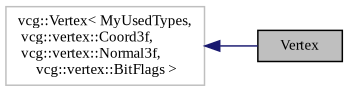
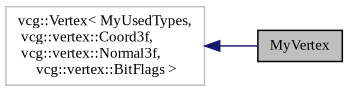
(300, 46) -> (300, 46)
